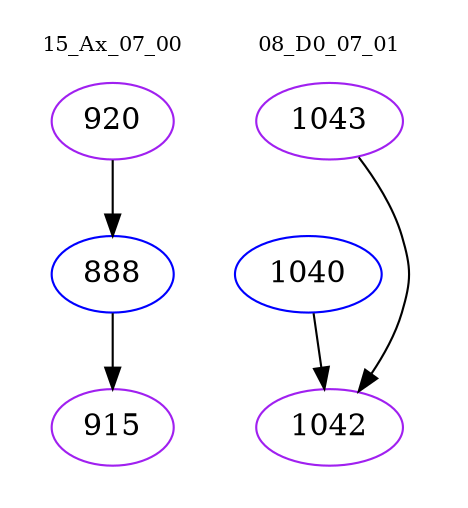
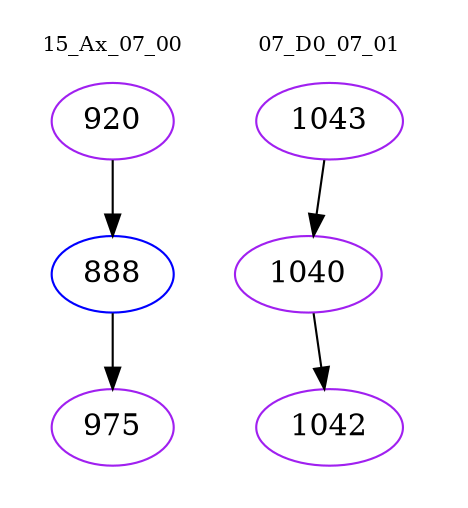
(330, 46) -> (330, 46)
(408, 263) -> (320, 187)
(308, 274) -> (308, 274)
(113, 427) -> (113, 427)
